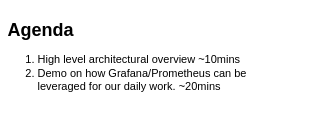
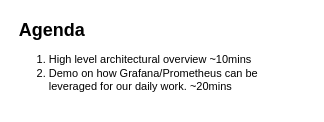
(150, 60) -> (162, 60)
